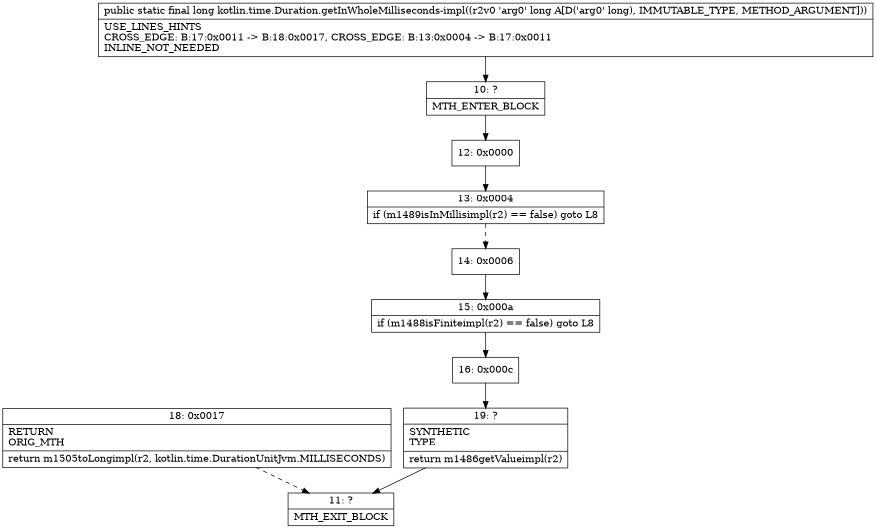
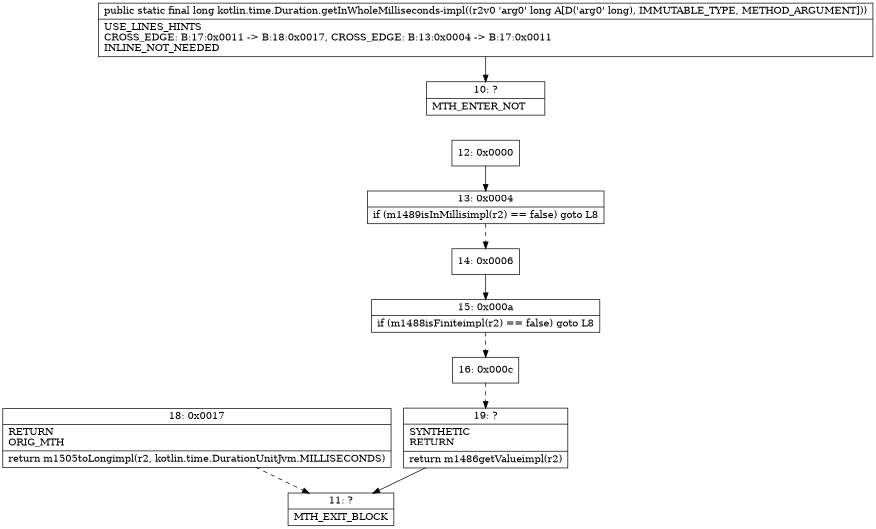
(486, 106) -> (479, 106)
(486, 124) -> none
(486, 341) -> (486, 341)
(486, 392) -> (486, 392)
(423, 443) -> (432, 443)
